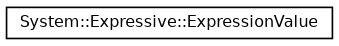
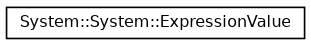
(169, 23) -> (156, 23)
